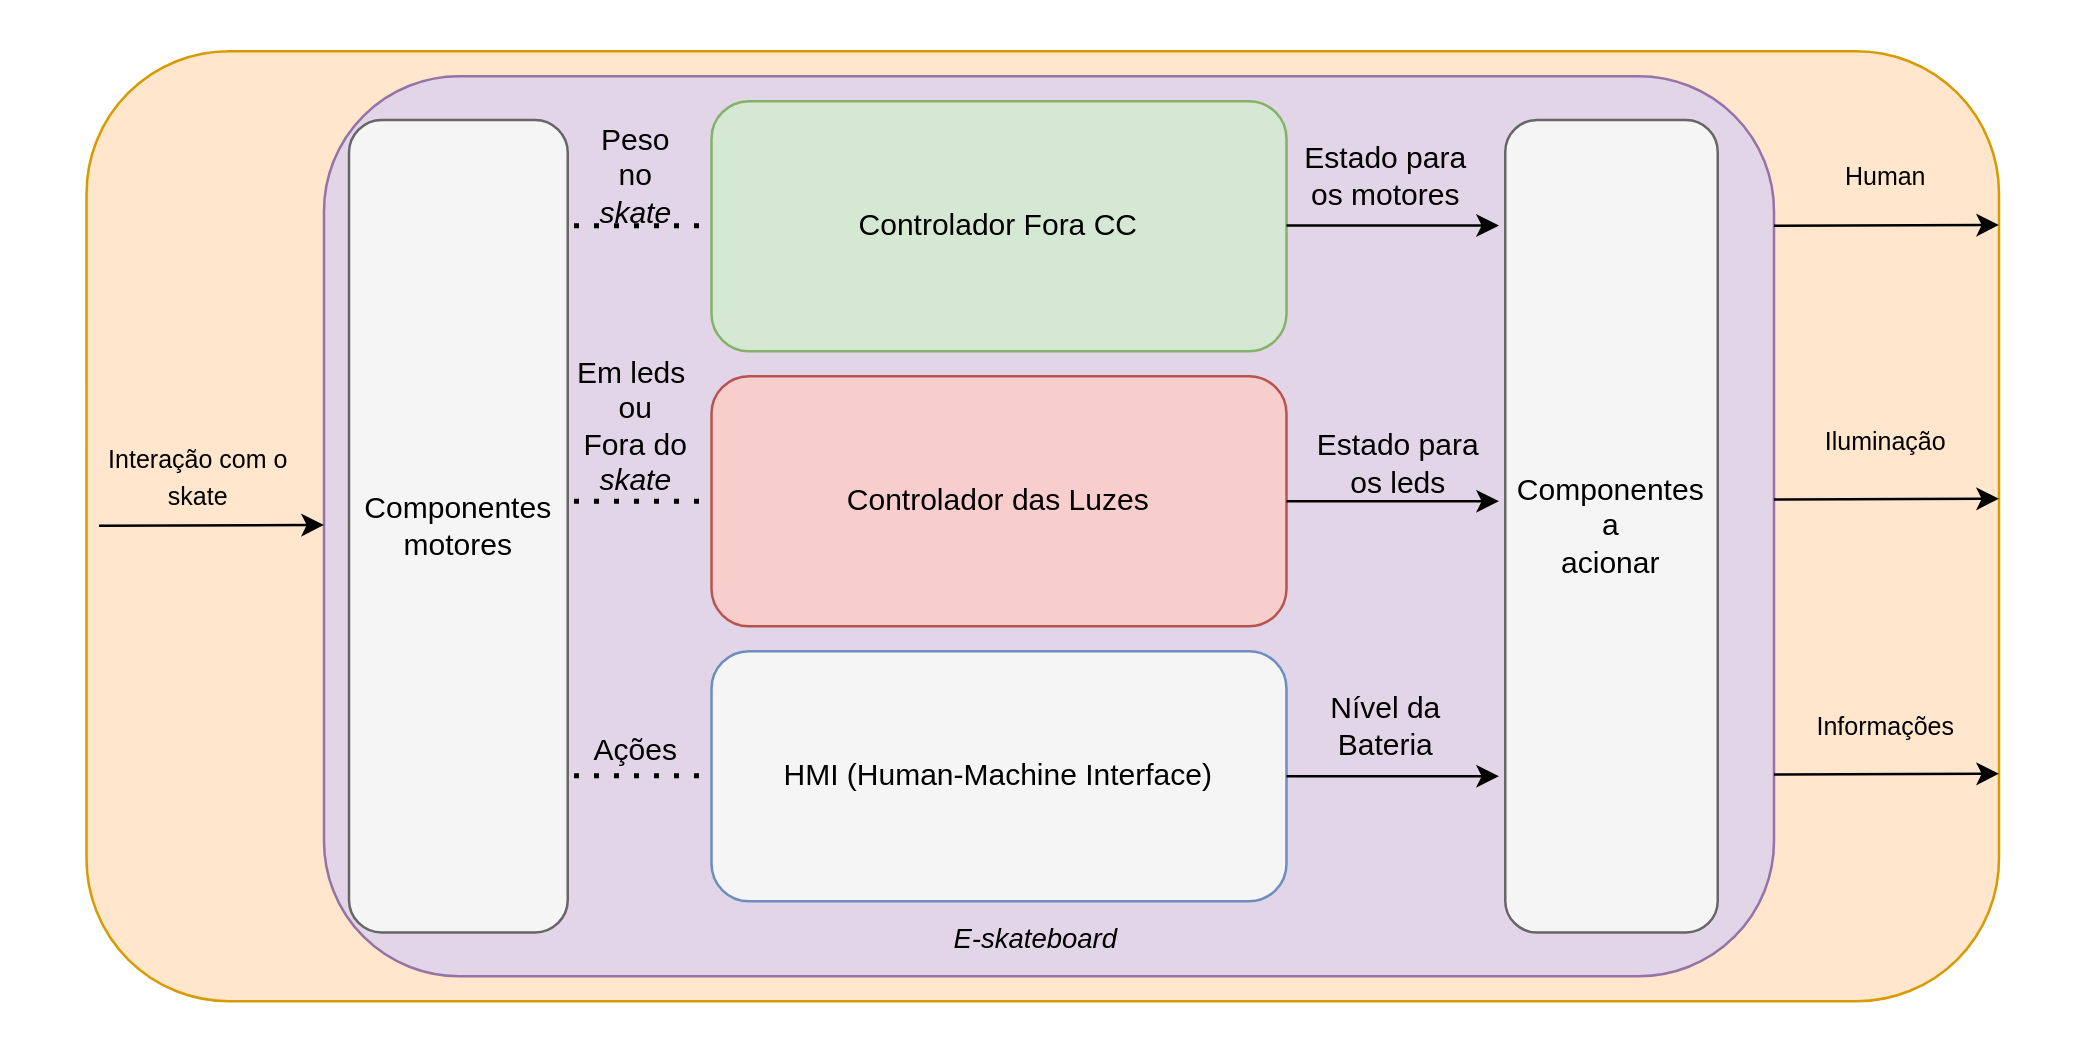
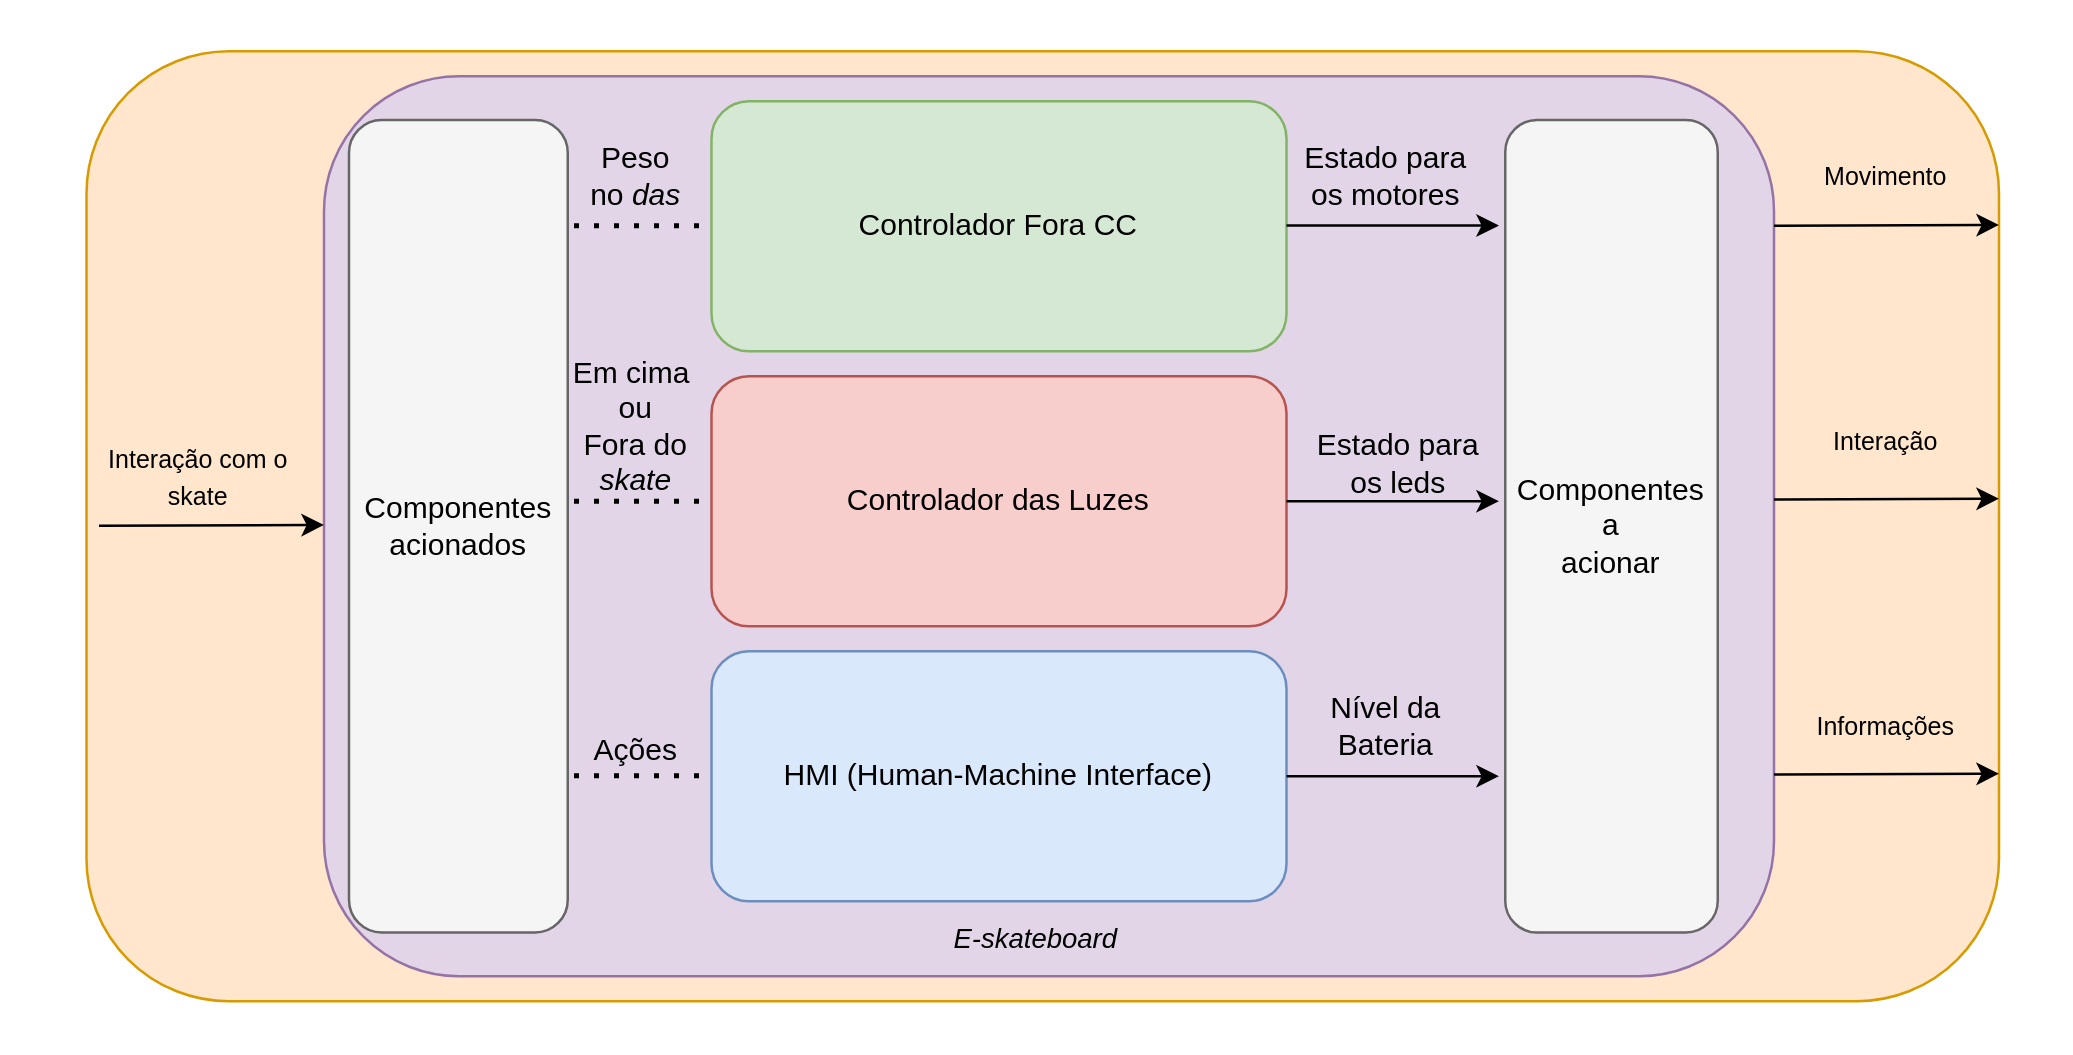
(636, 176) -> (636, 176)
(1886, 176) -> (1886, 176)
(636, 426) -> (636, 426)
(1886, 441) -> (1886, 441)
(459, 526) -> (459, 526)
(999, 776) -> (999, 776)
